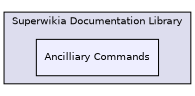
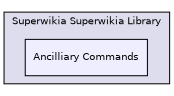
(97, 22) -> (87, 22)
